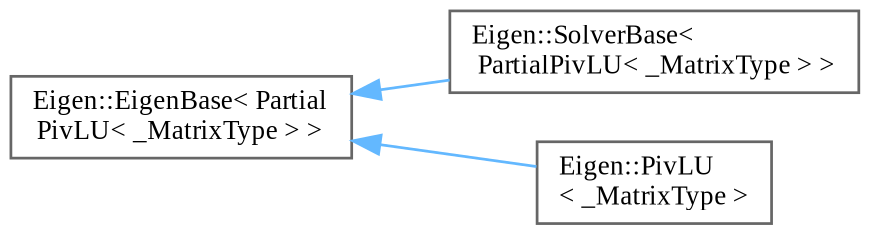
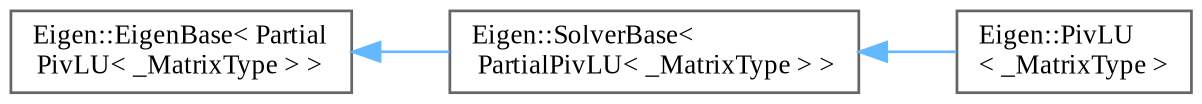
(458, 156) -> (922, 52)
